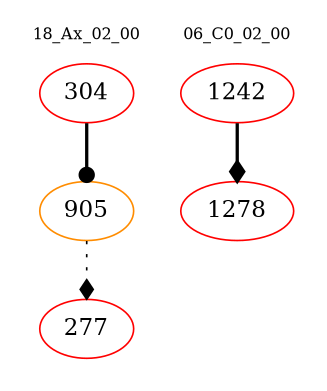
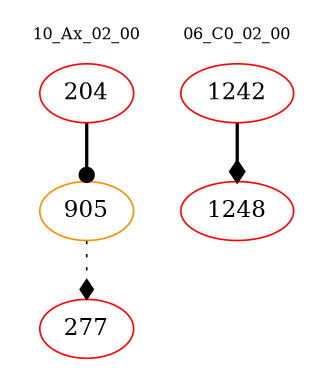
(87, 35) -> (87, 35)
(87, 93) -> (87, 93)
(237, 211) -> (237, 211)
